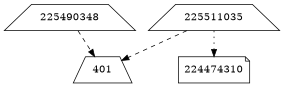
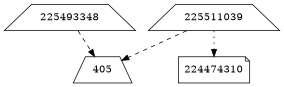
(70, 17) -> (70, 17)
(214, 17) -> (214, 17)
(103, 70) -> (103, 70)
